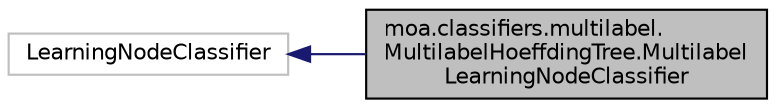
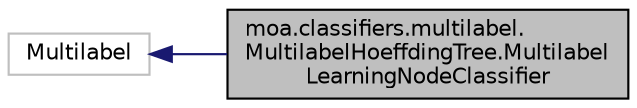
(148, 54) -> (79, 54)
